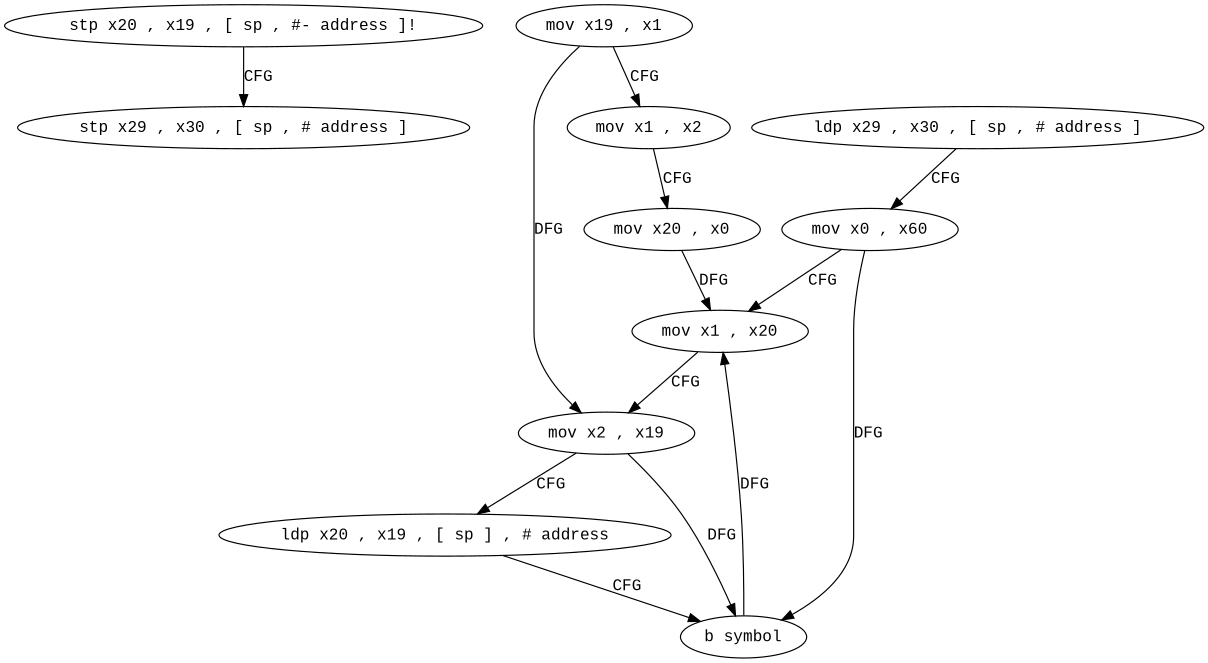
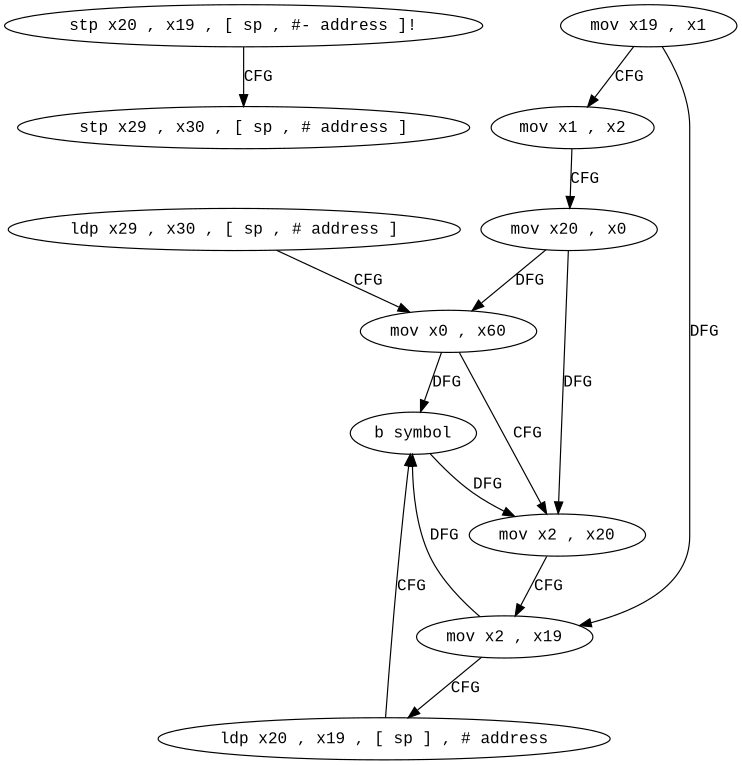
none -> (514, 276)
(720, 331) -> (557, 535)
